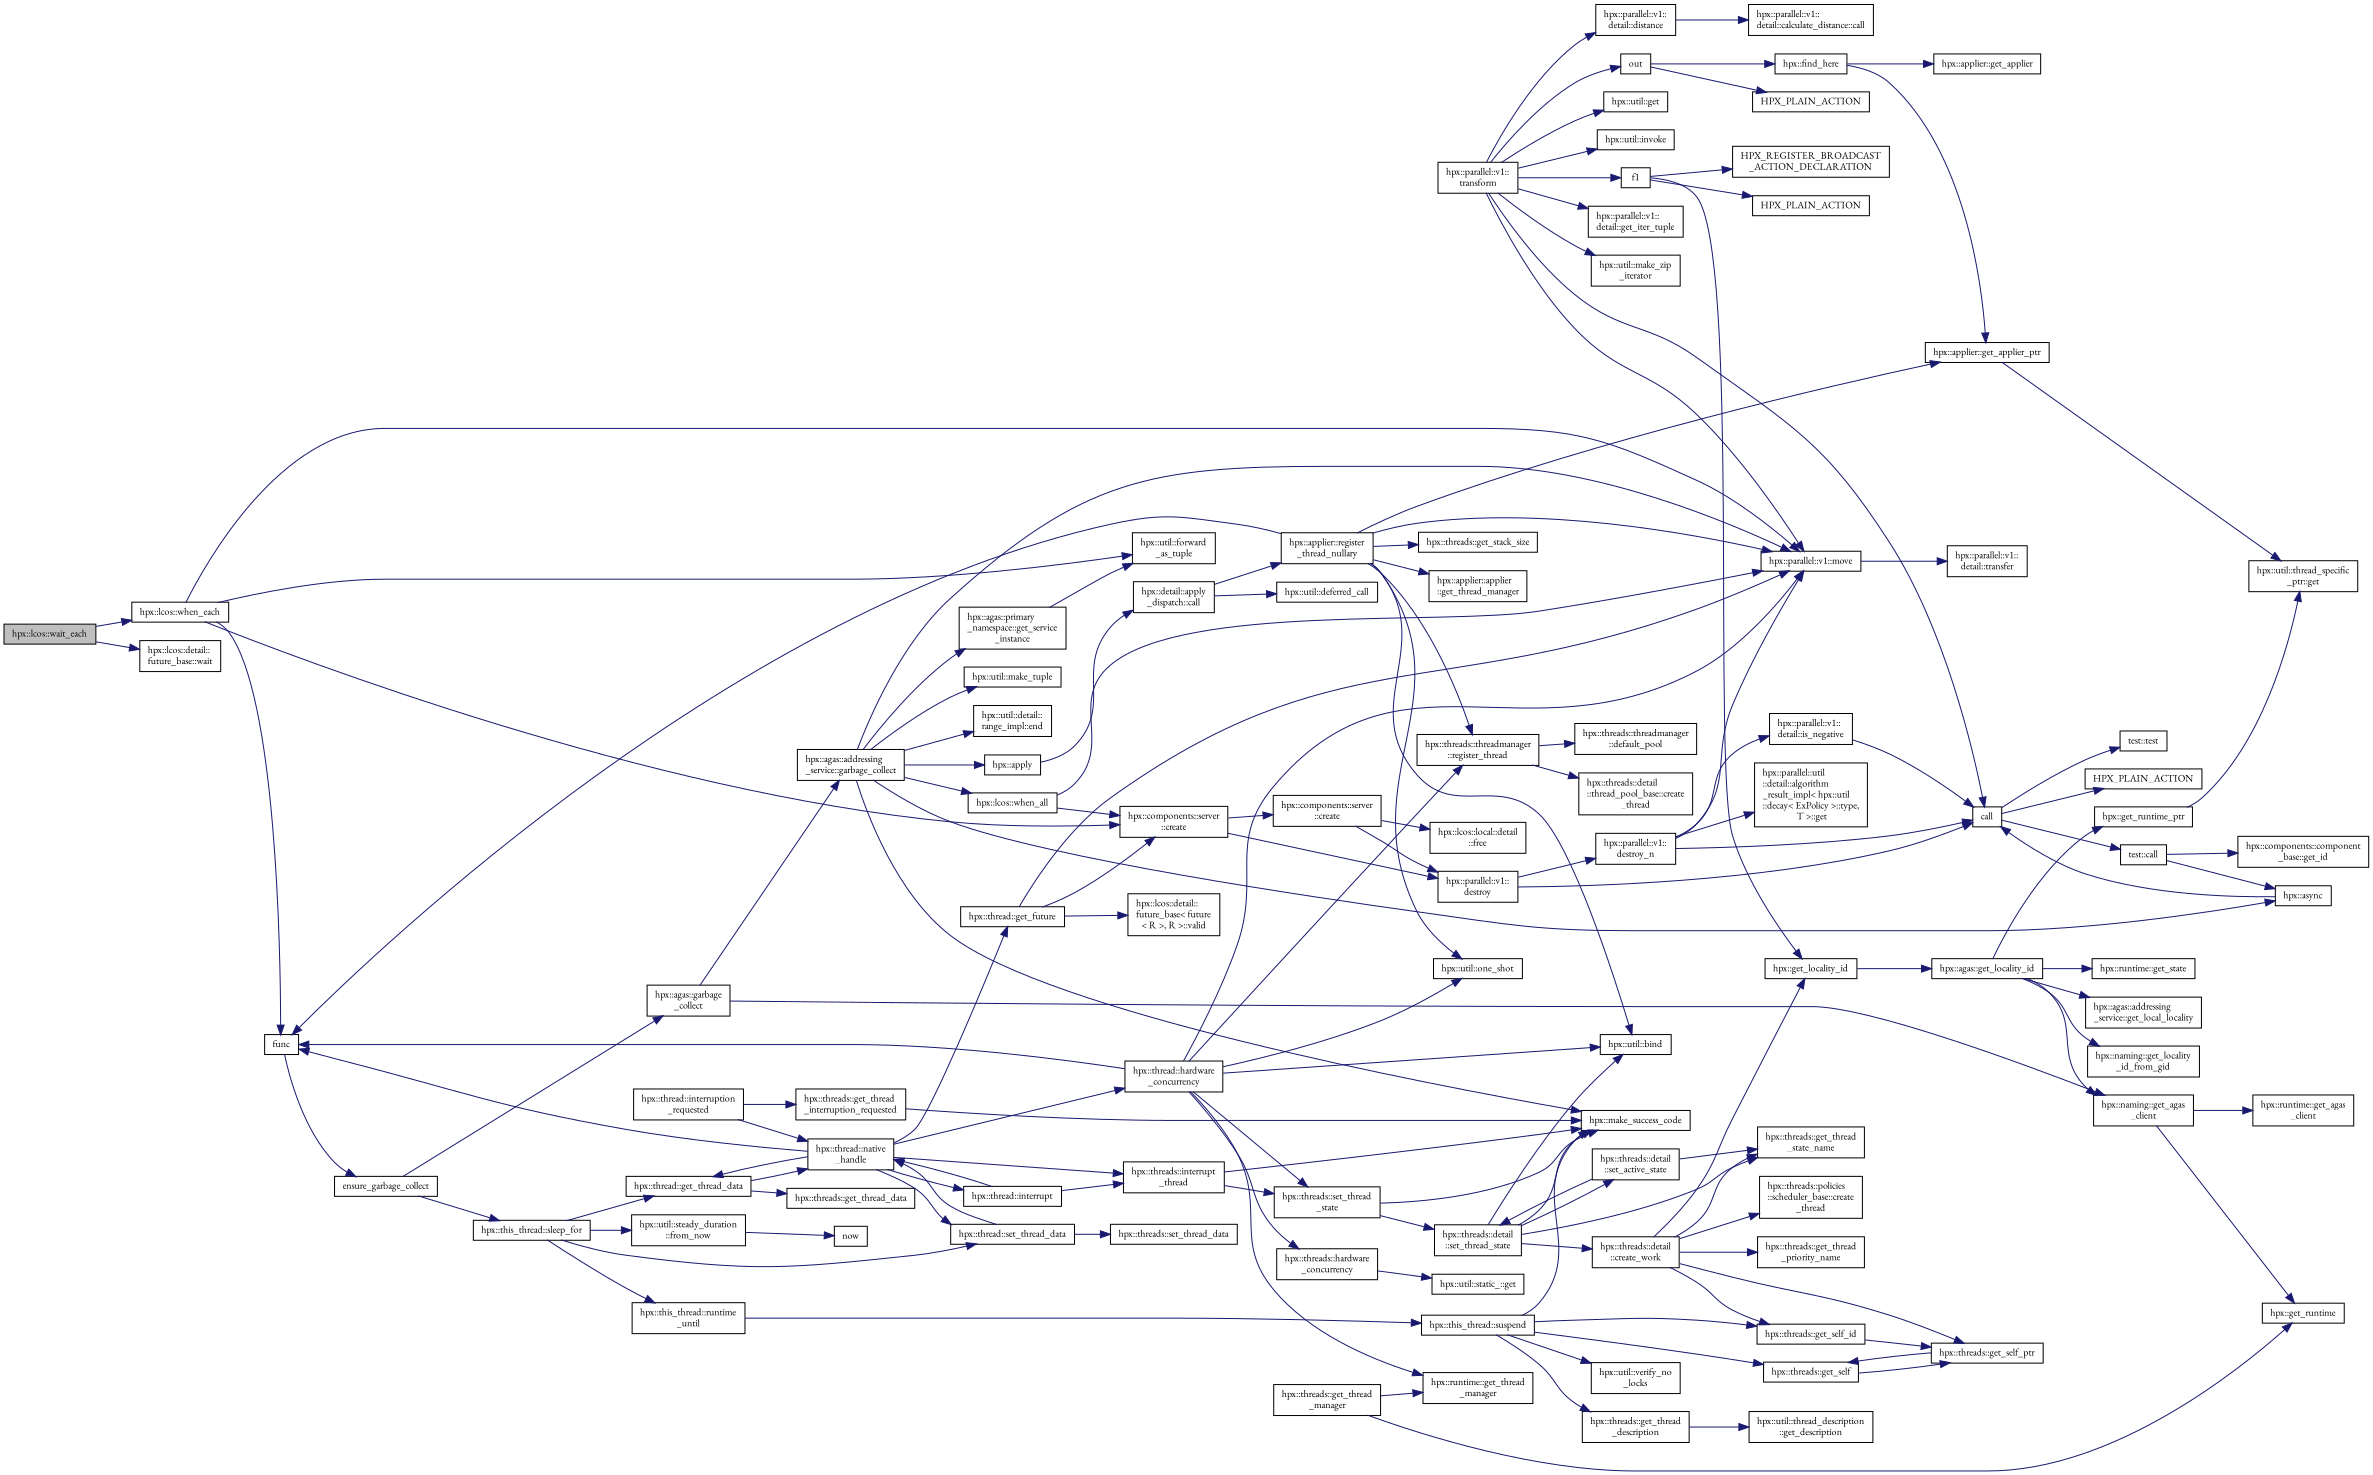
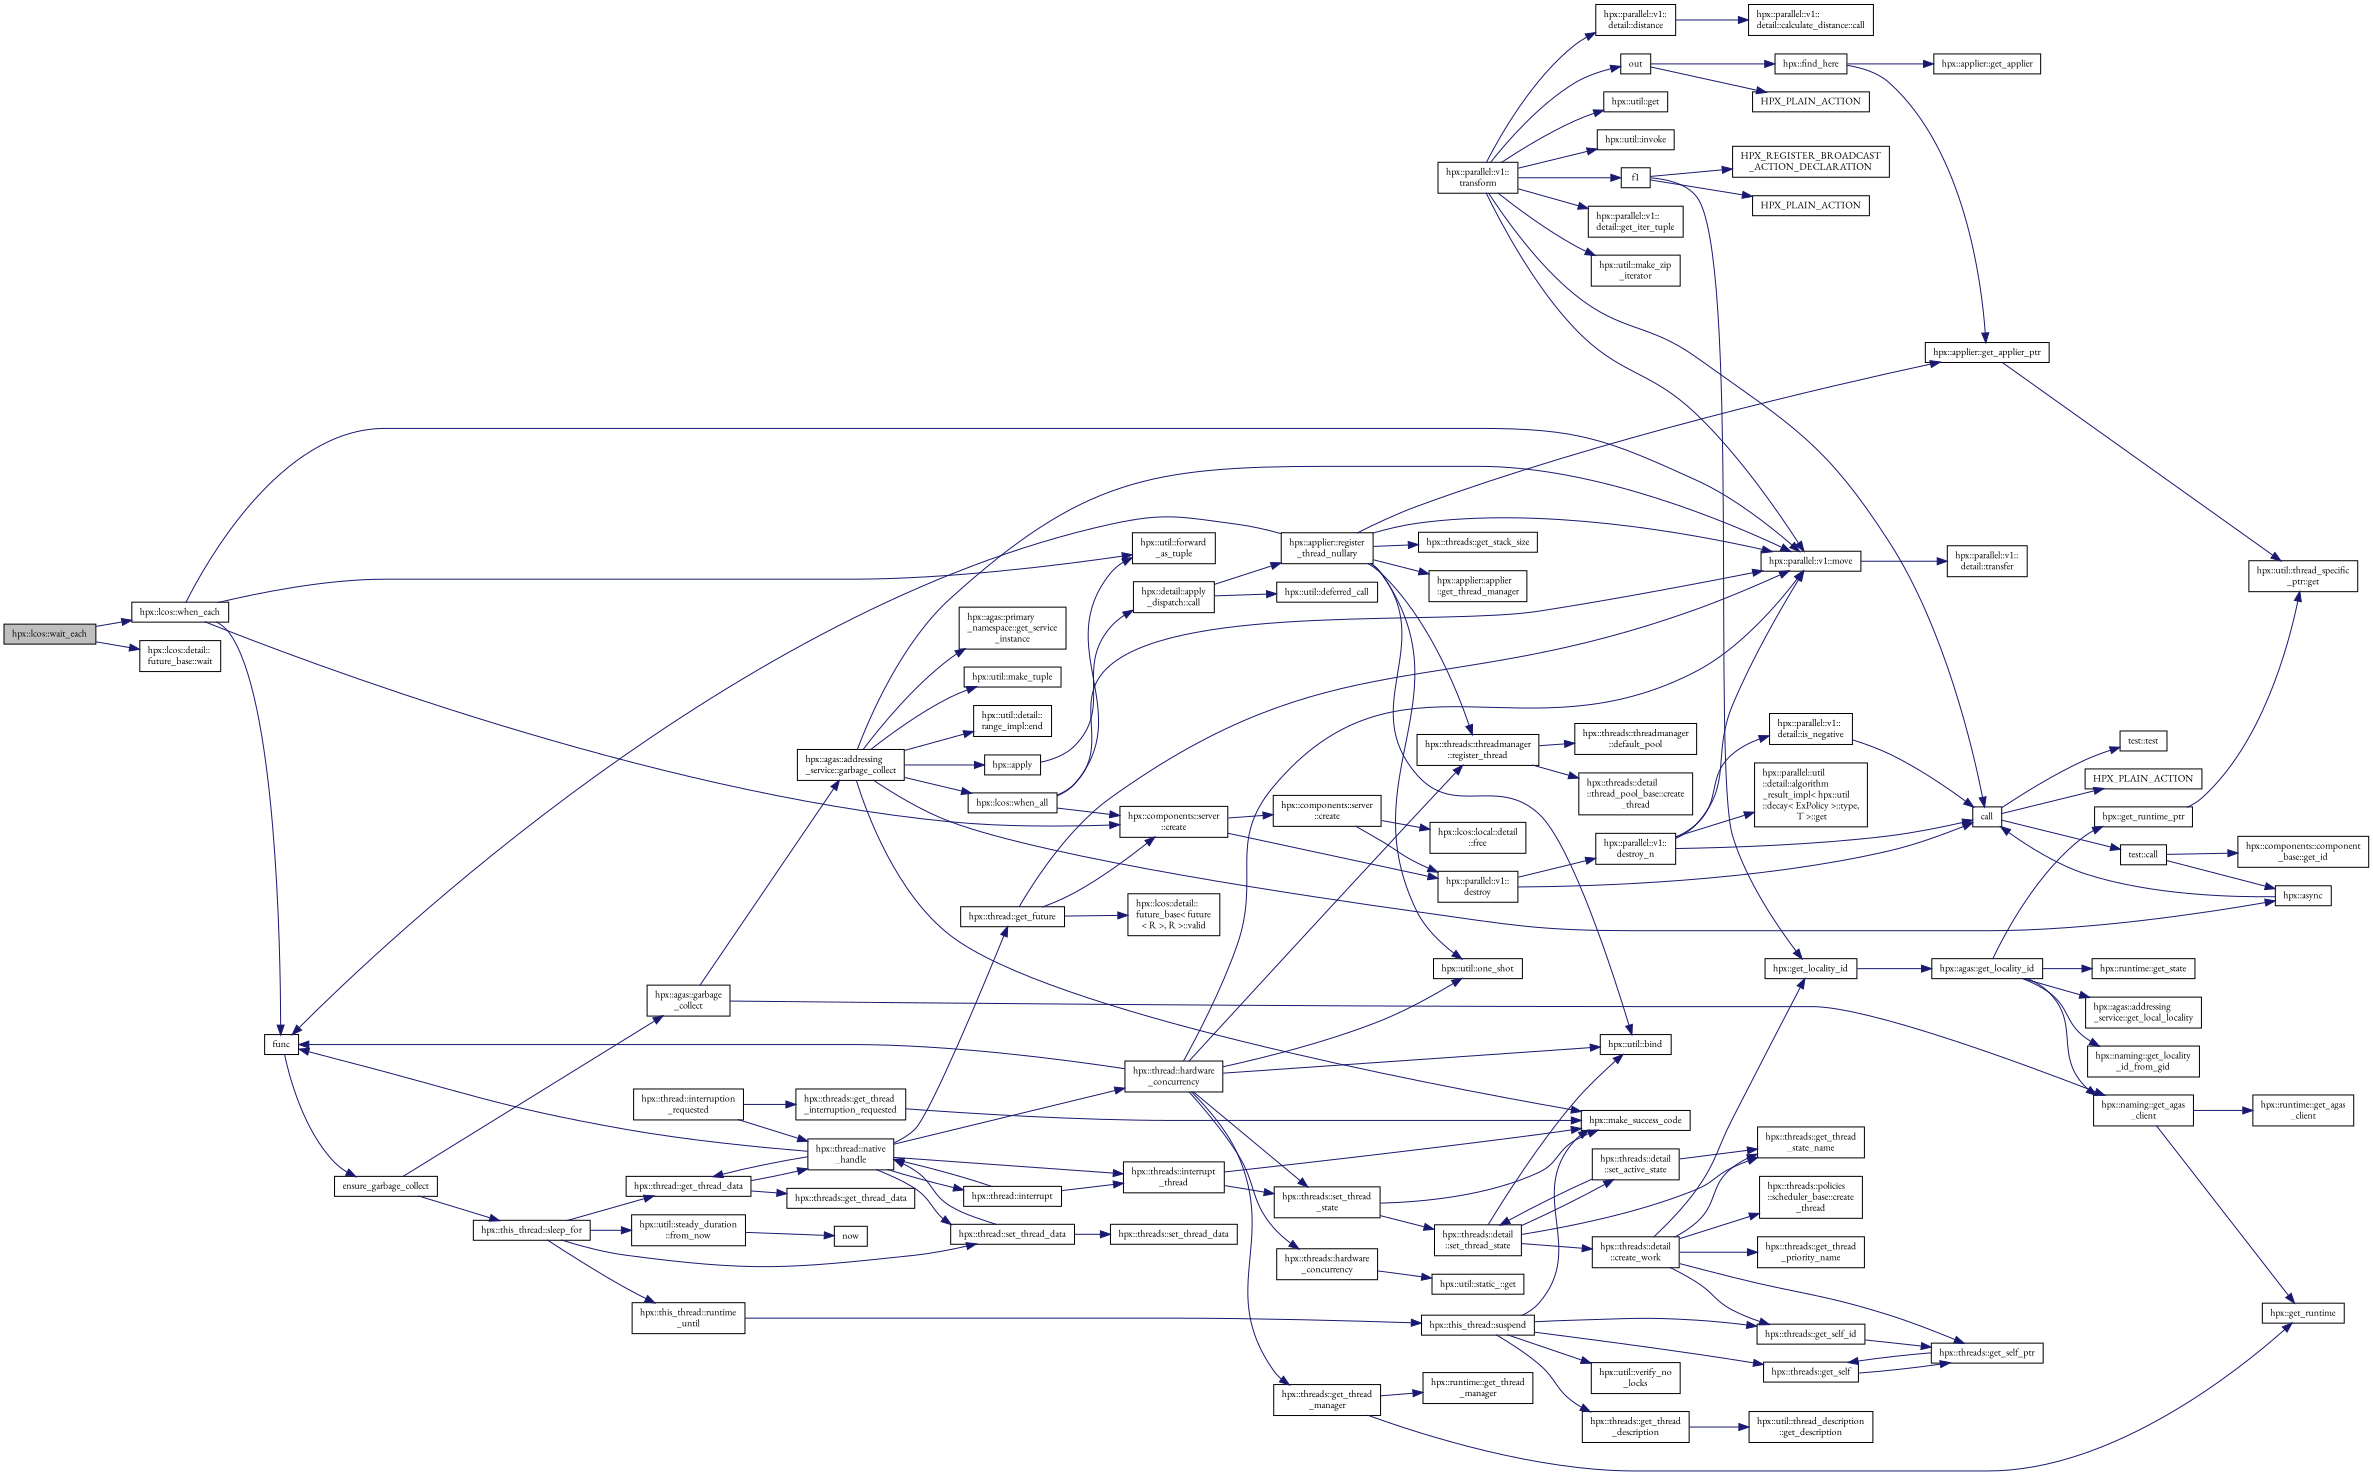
(1086, 587) -> (1089, 649)
(1554, 1182) -> none
(1259, 1265) -> (1252, 1231)
